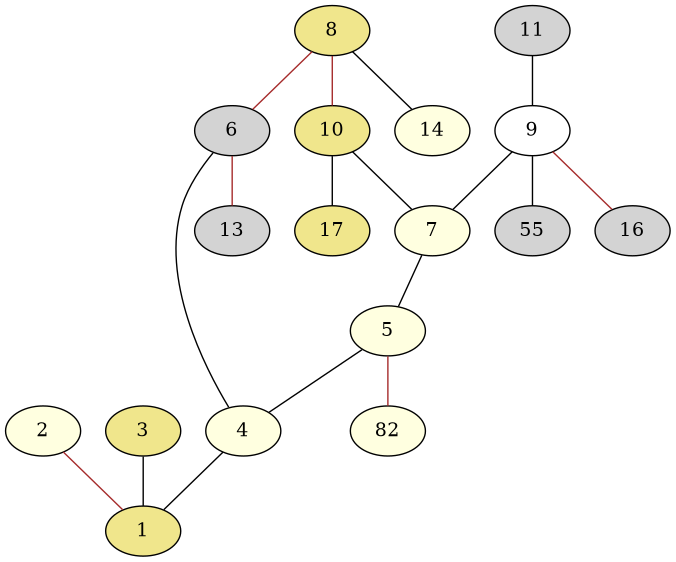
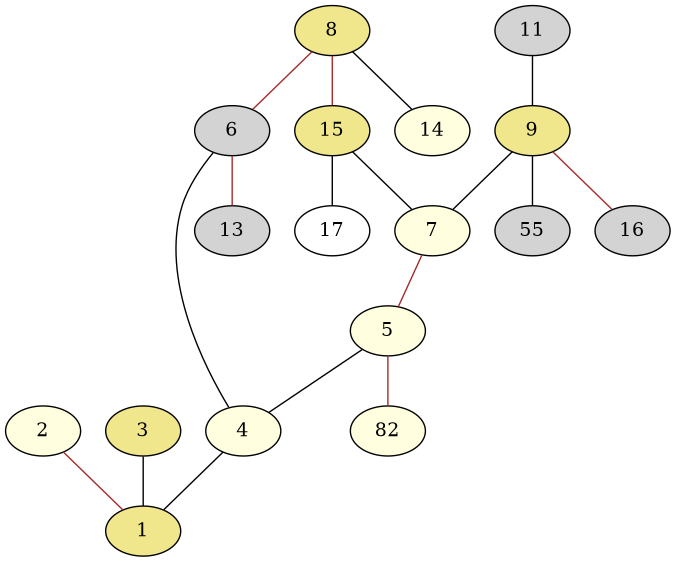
(332, 131) -> (332, 131)
(532, 131) -> (532, 131)
(332, 231) -> (332, 231)
(410, 281) -> (410, 281)
